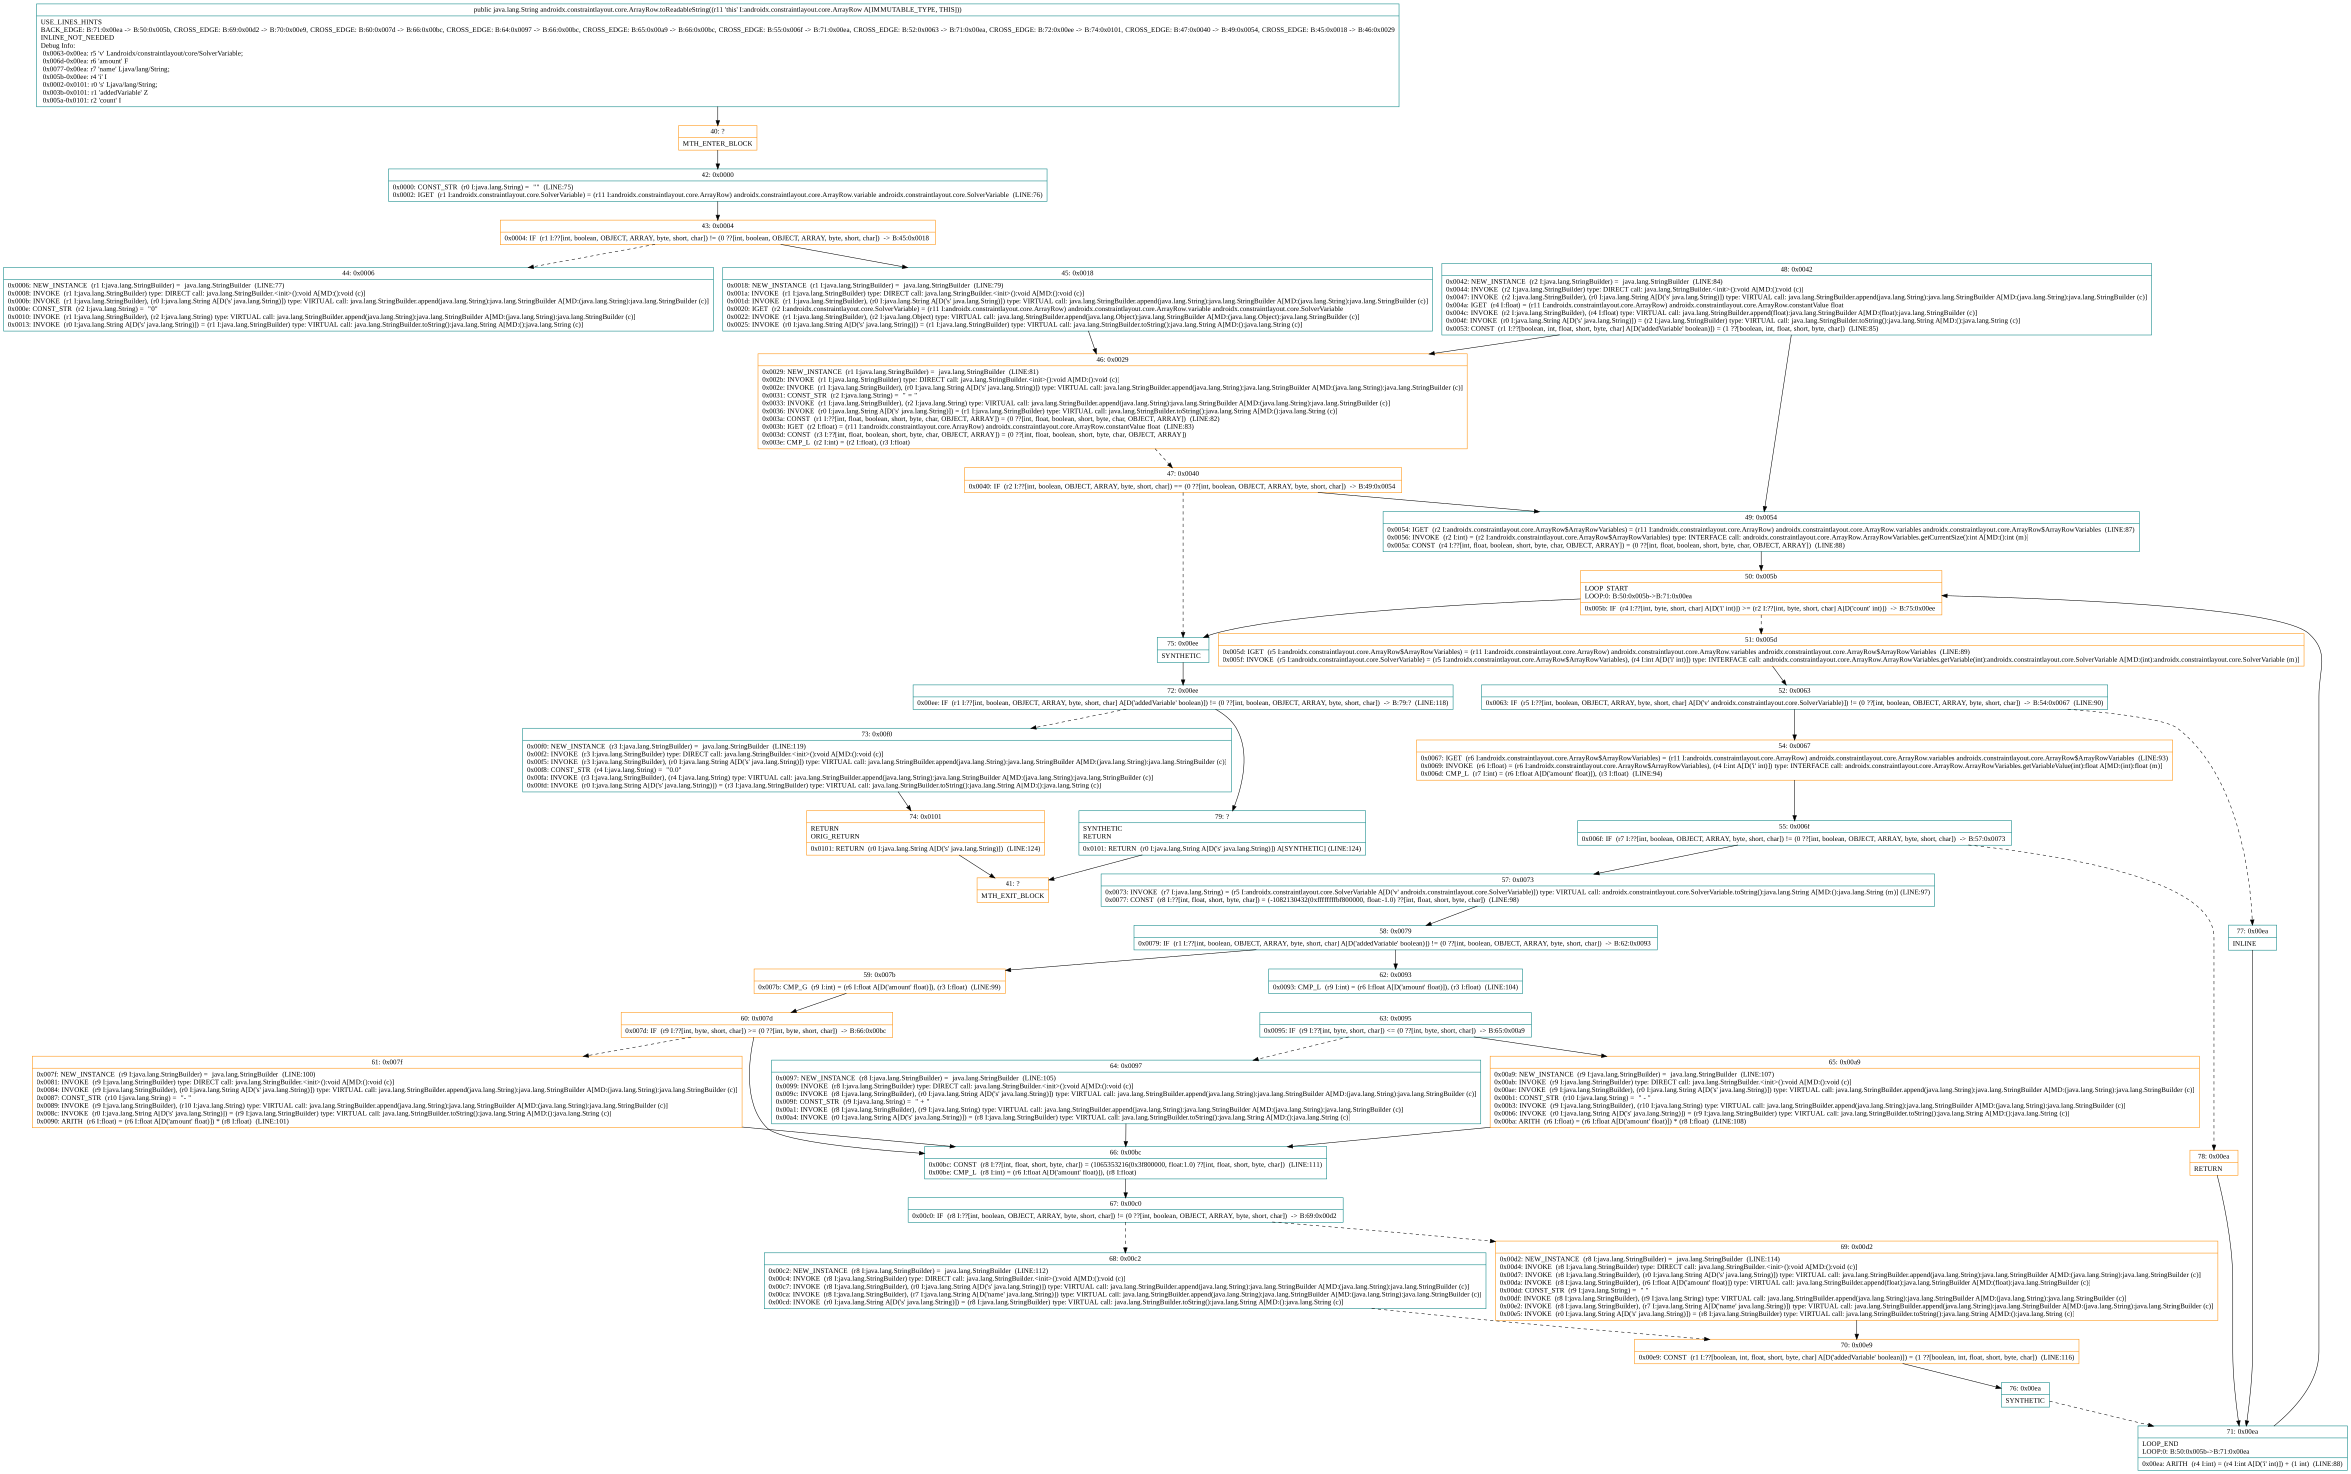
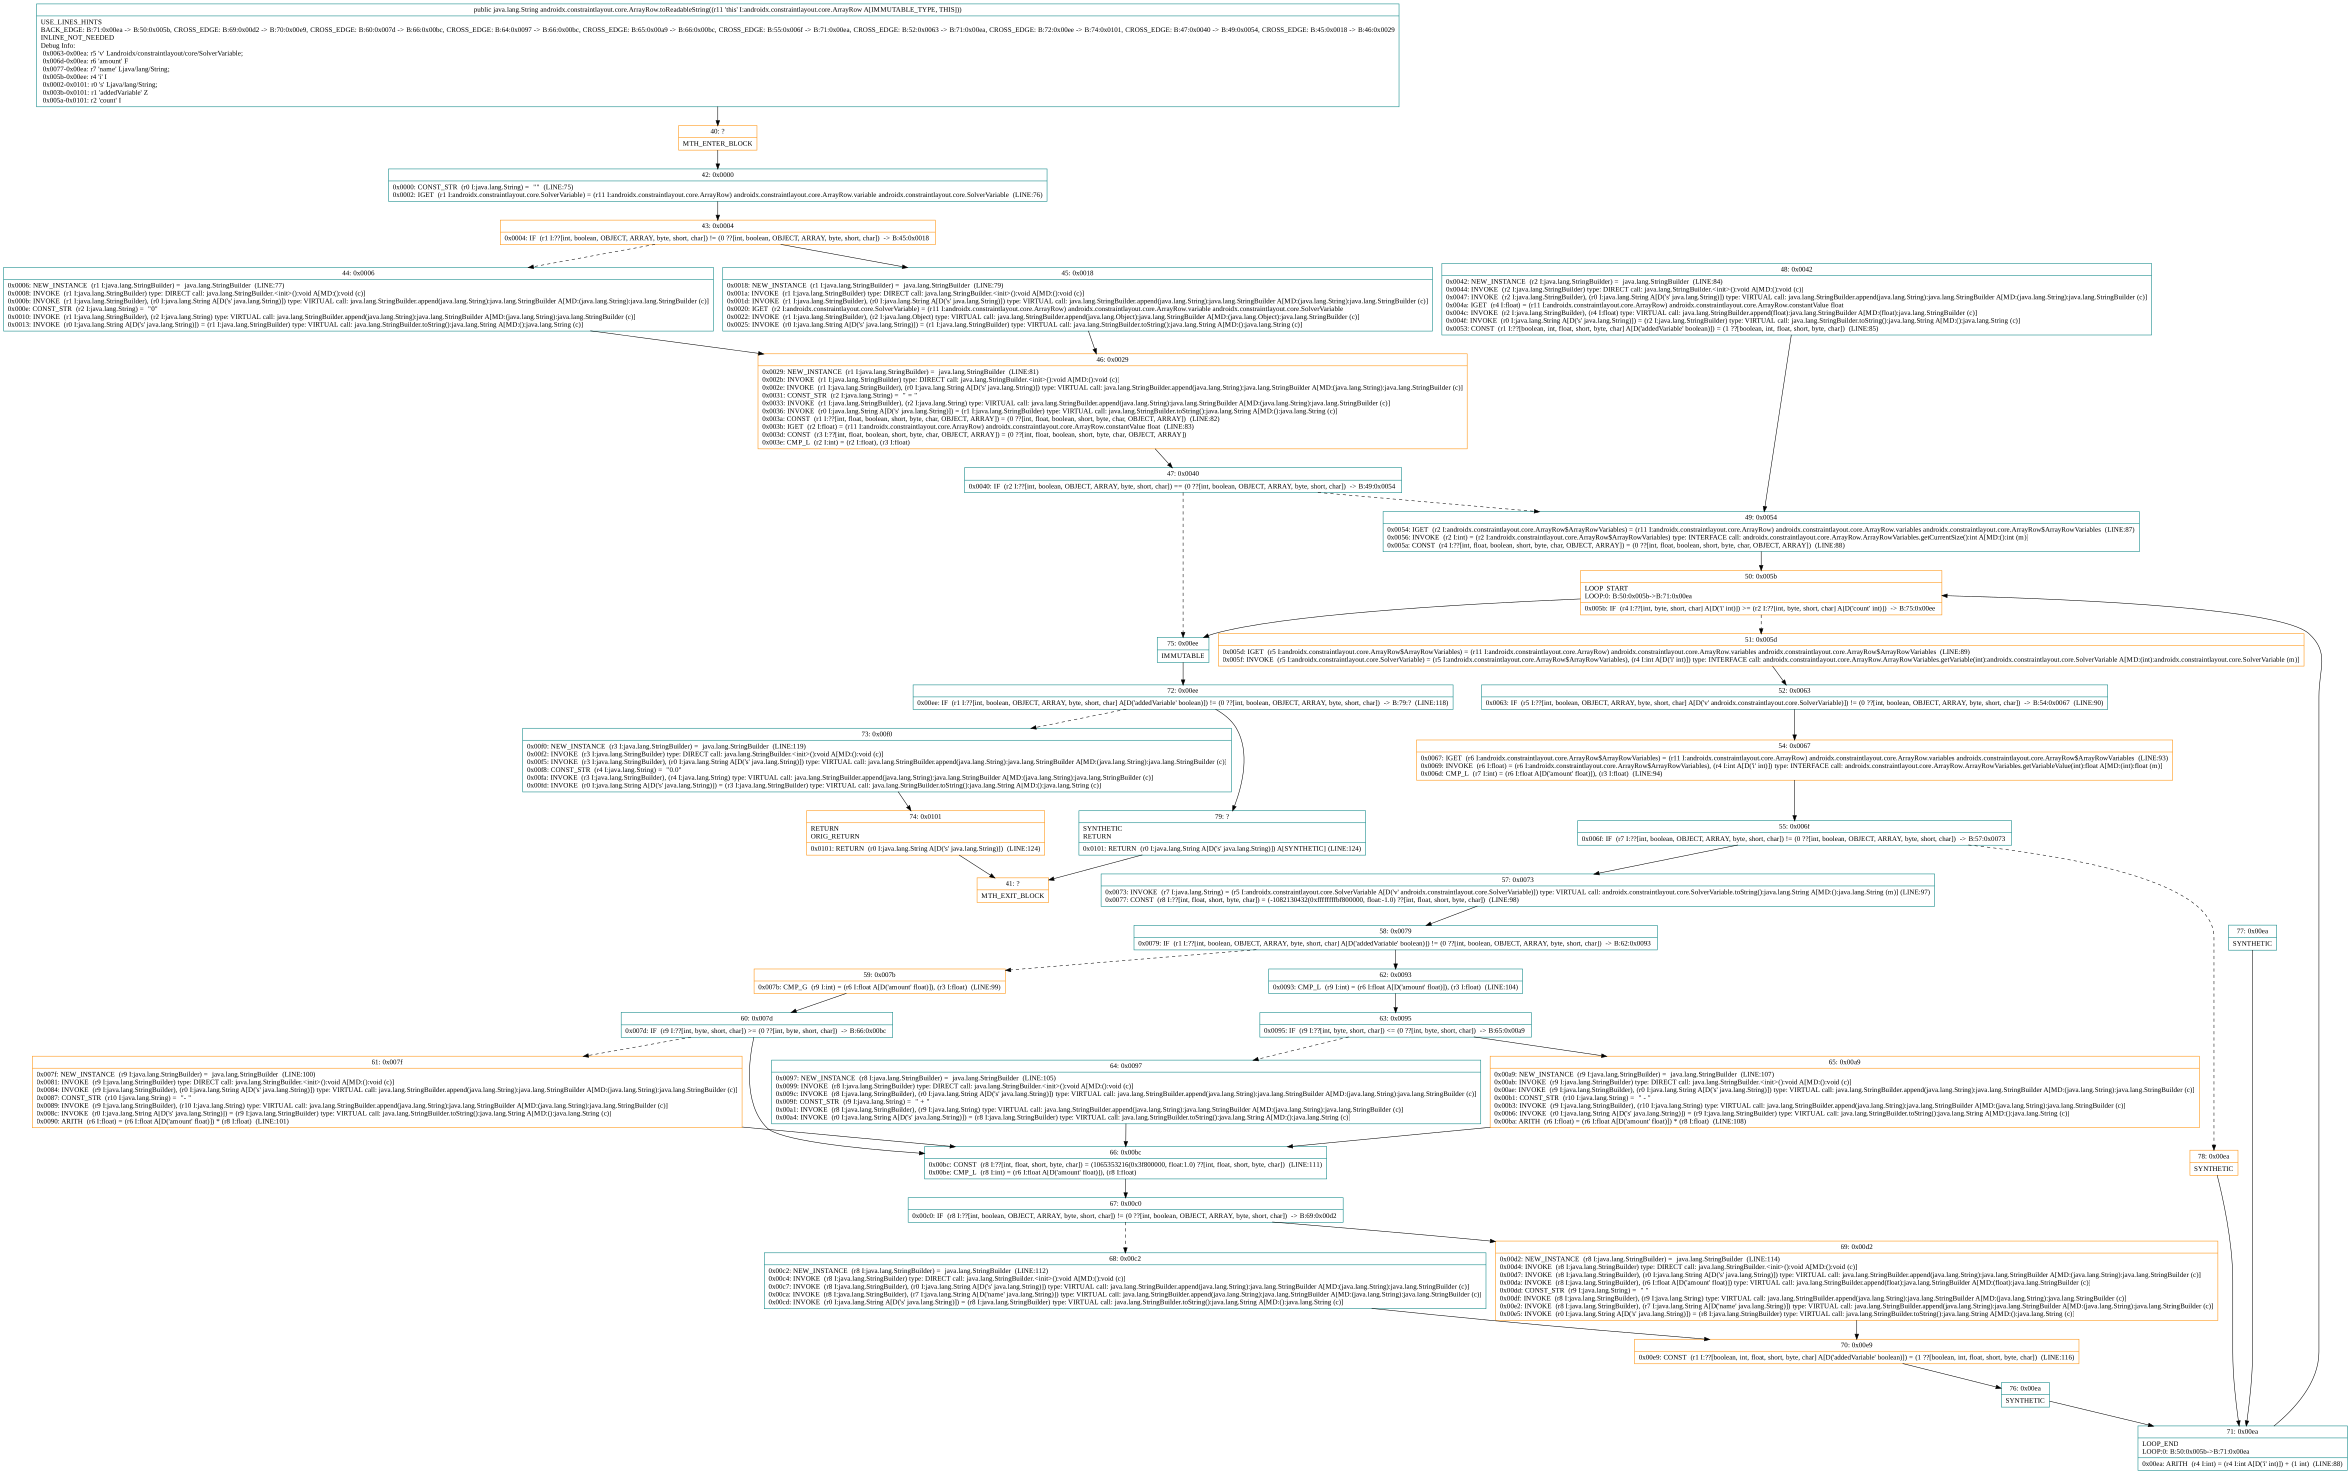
(1497, 344) -> (674, 342)
(1162, 456) -> (1162, 456)
(1183, 480) -> (1183, 480)
(1426, 502) -> (1426, 502)
(1181, 656) -> (1183, 656)
(2210, 765) -> none
(2245, 944) -> (2253, 944)
(1134, 960) -> (1134, 960)
none -> (1396, 1000)
(757, 1025) -> (757, 1025)
(2208, 1169) -> (2214, 1169)
(1381, 1231) -> (1381, 1231)
(1538, 1325) -> (1538, 1325)
(2099, 1413) -> (2099, 1413)
